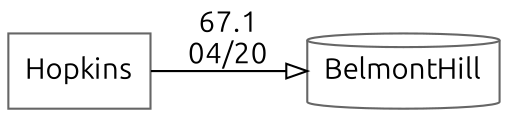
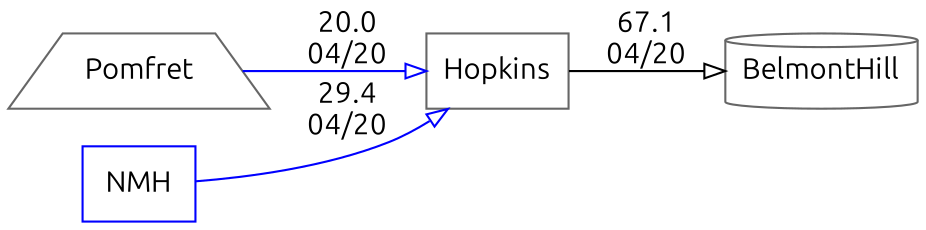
none -> (139, 71)
none -> (139, 184)
